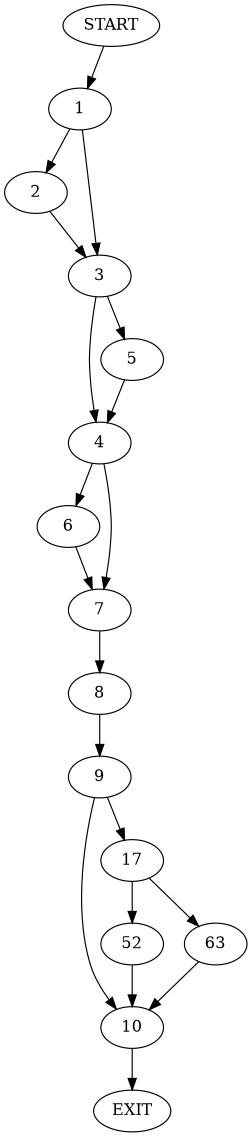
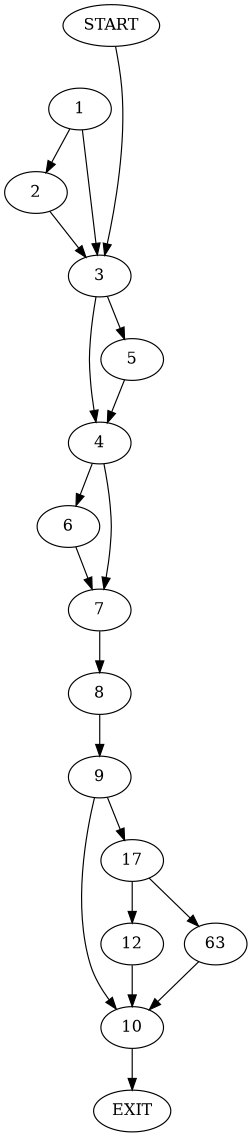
(98, 62) -> (122, 145)
(132, 944) -> (132, 944)
